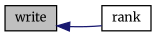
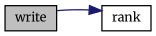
(86, 27) -> (73, 10)
